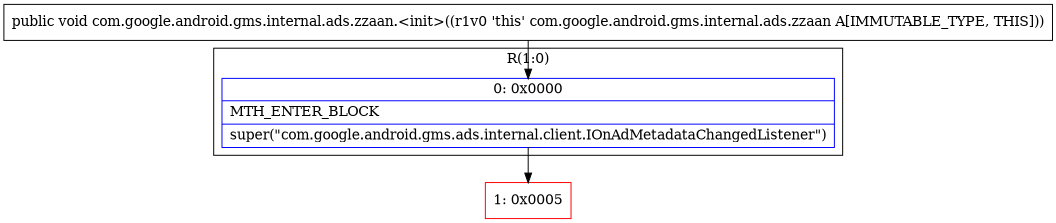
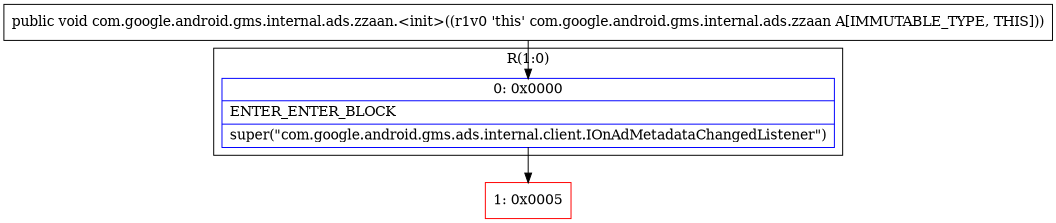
(305, 112) -> (313, 112)
